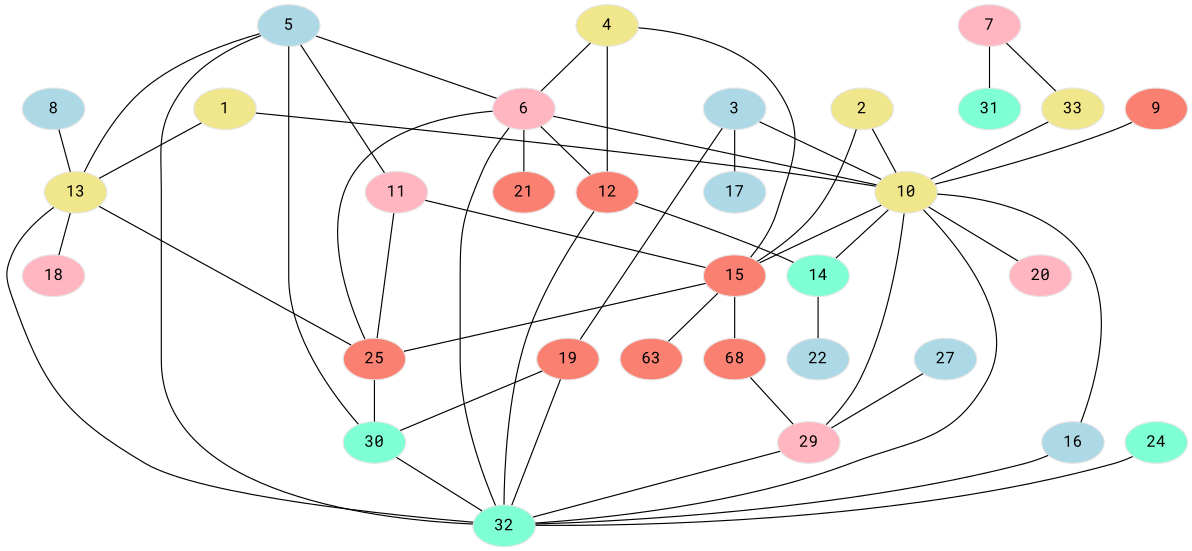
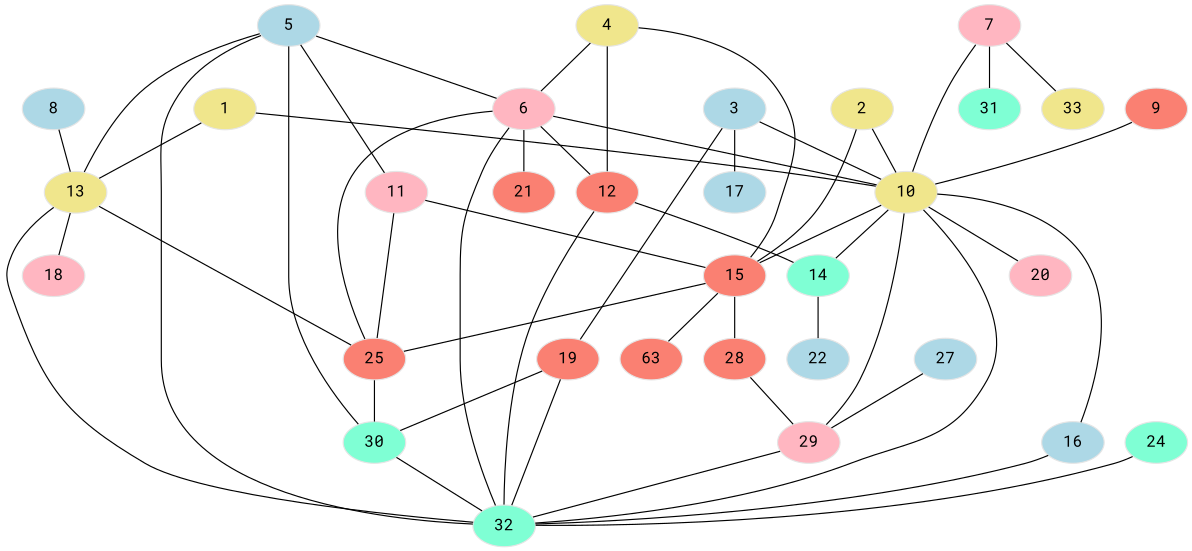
(990, 151) -> (939, 106)
(735, 359) -> (735, 359)
